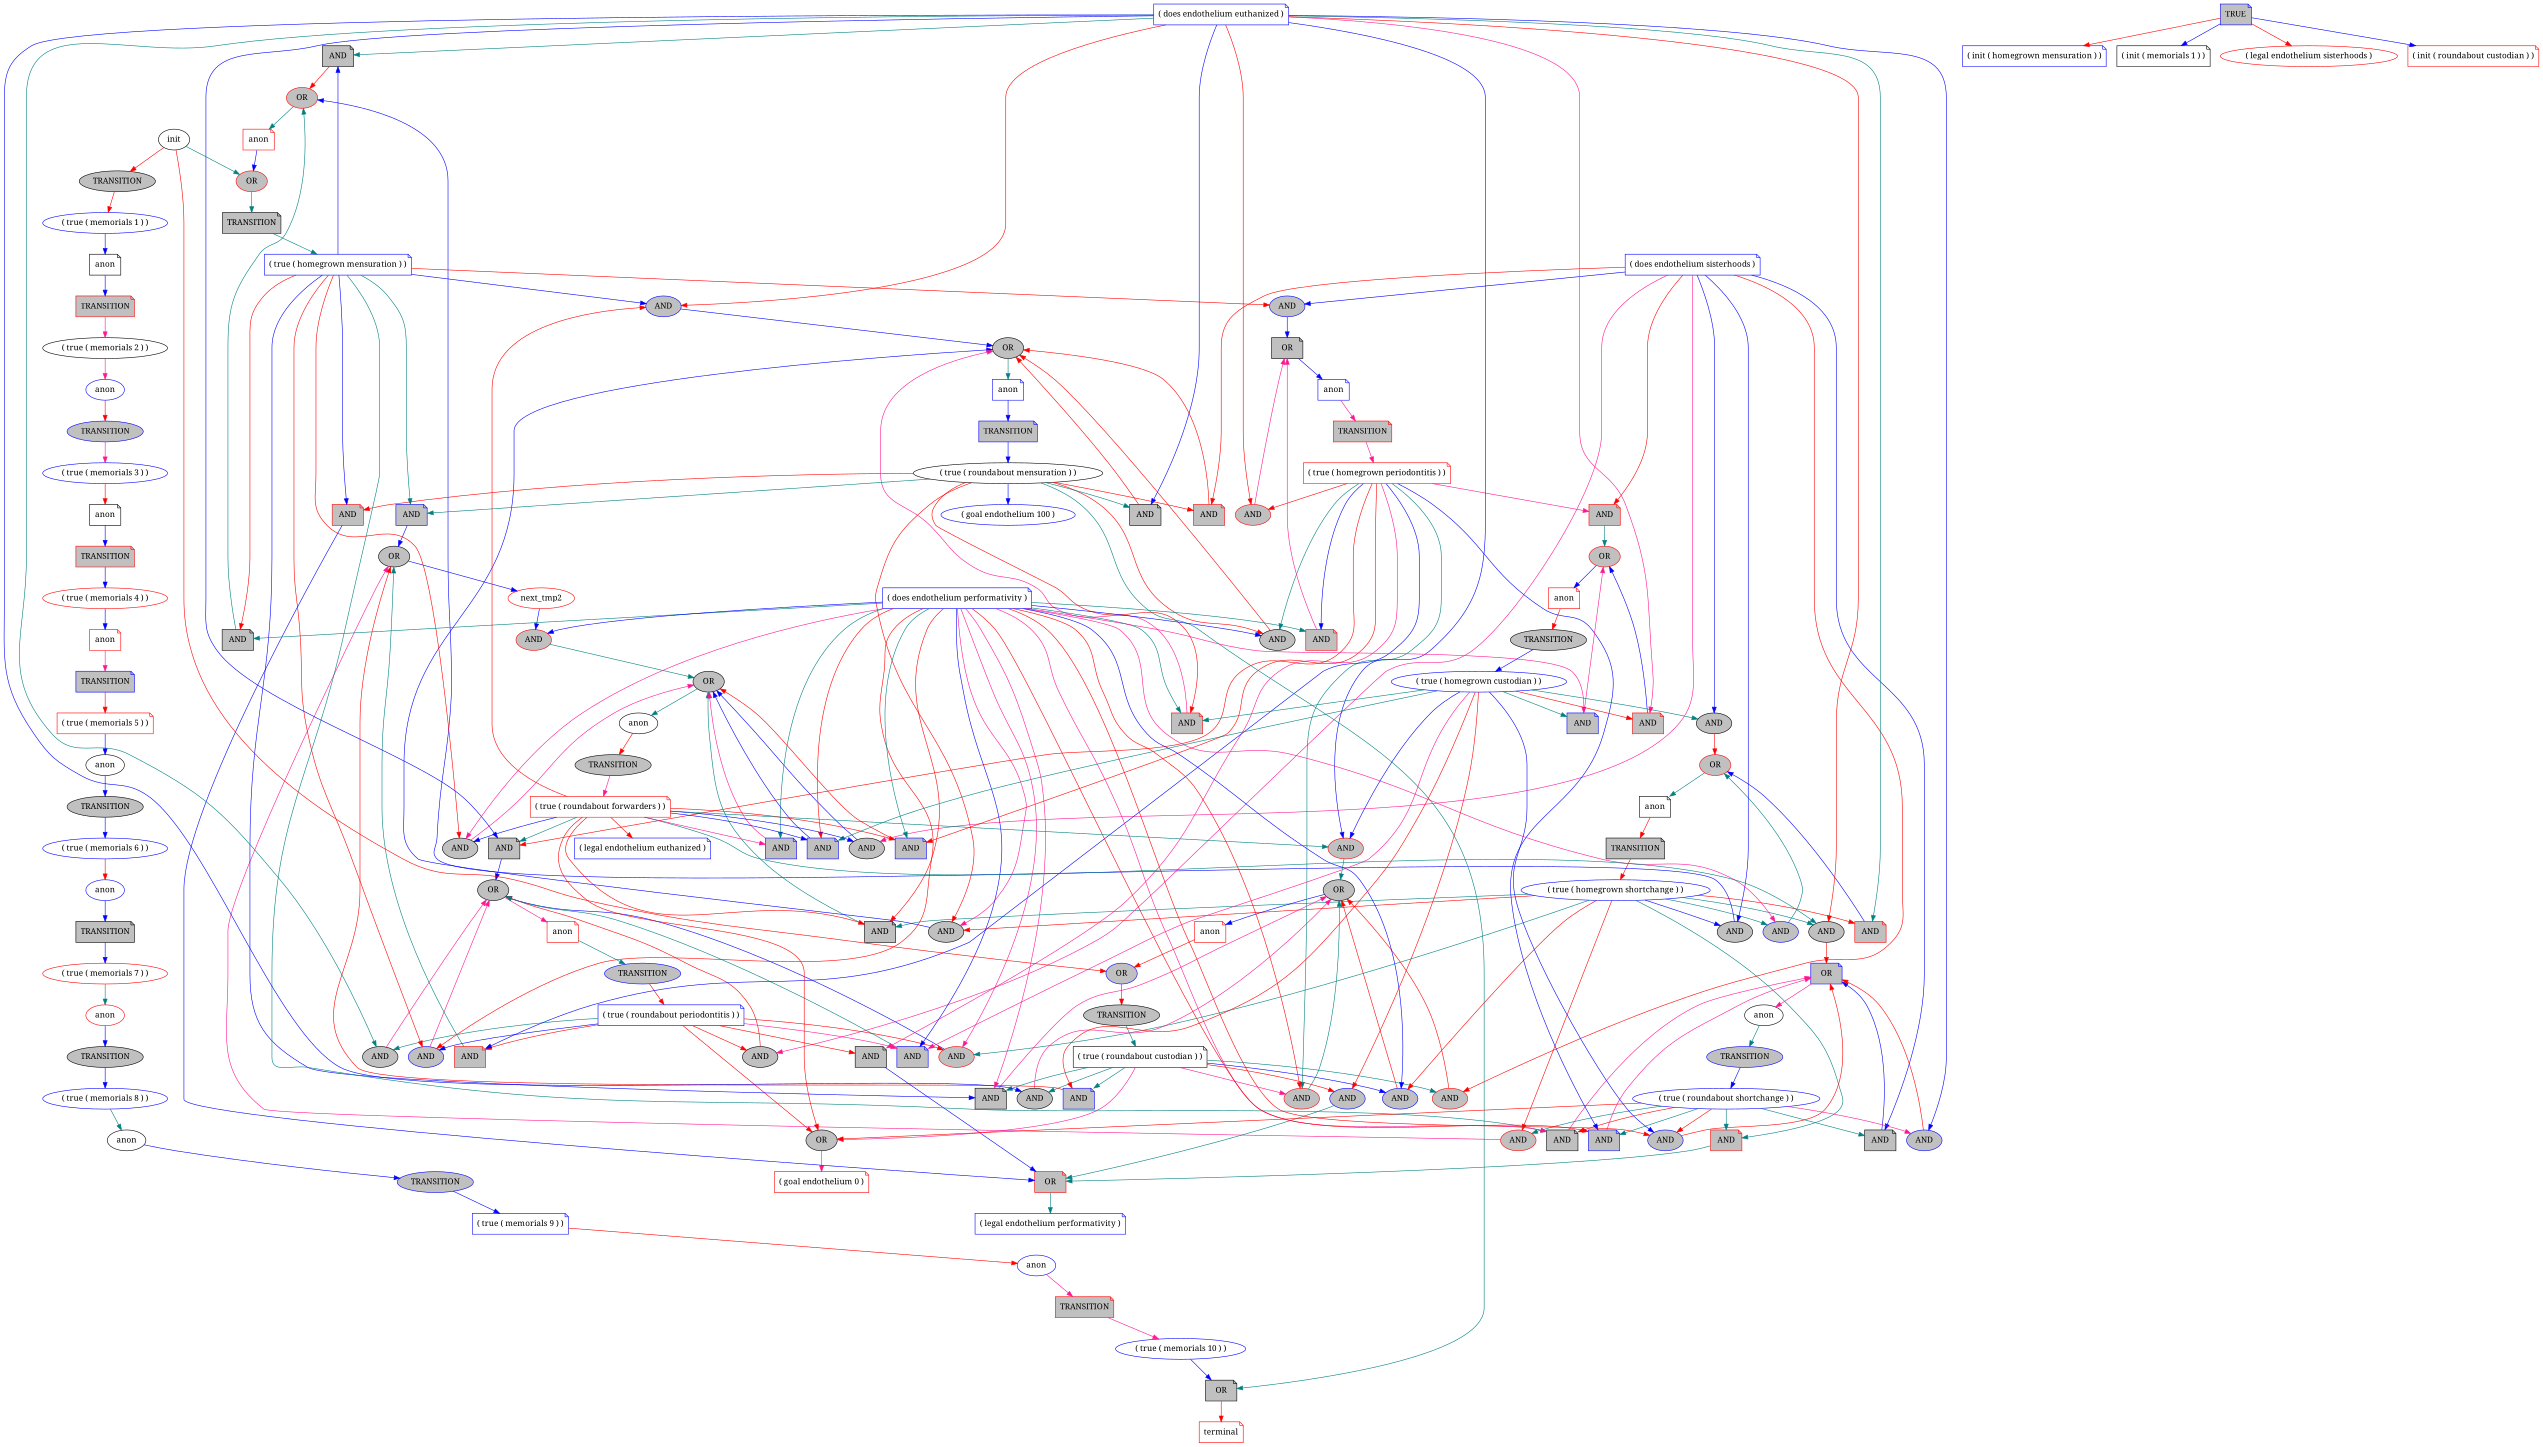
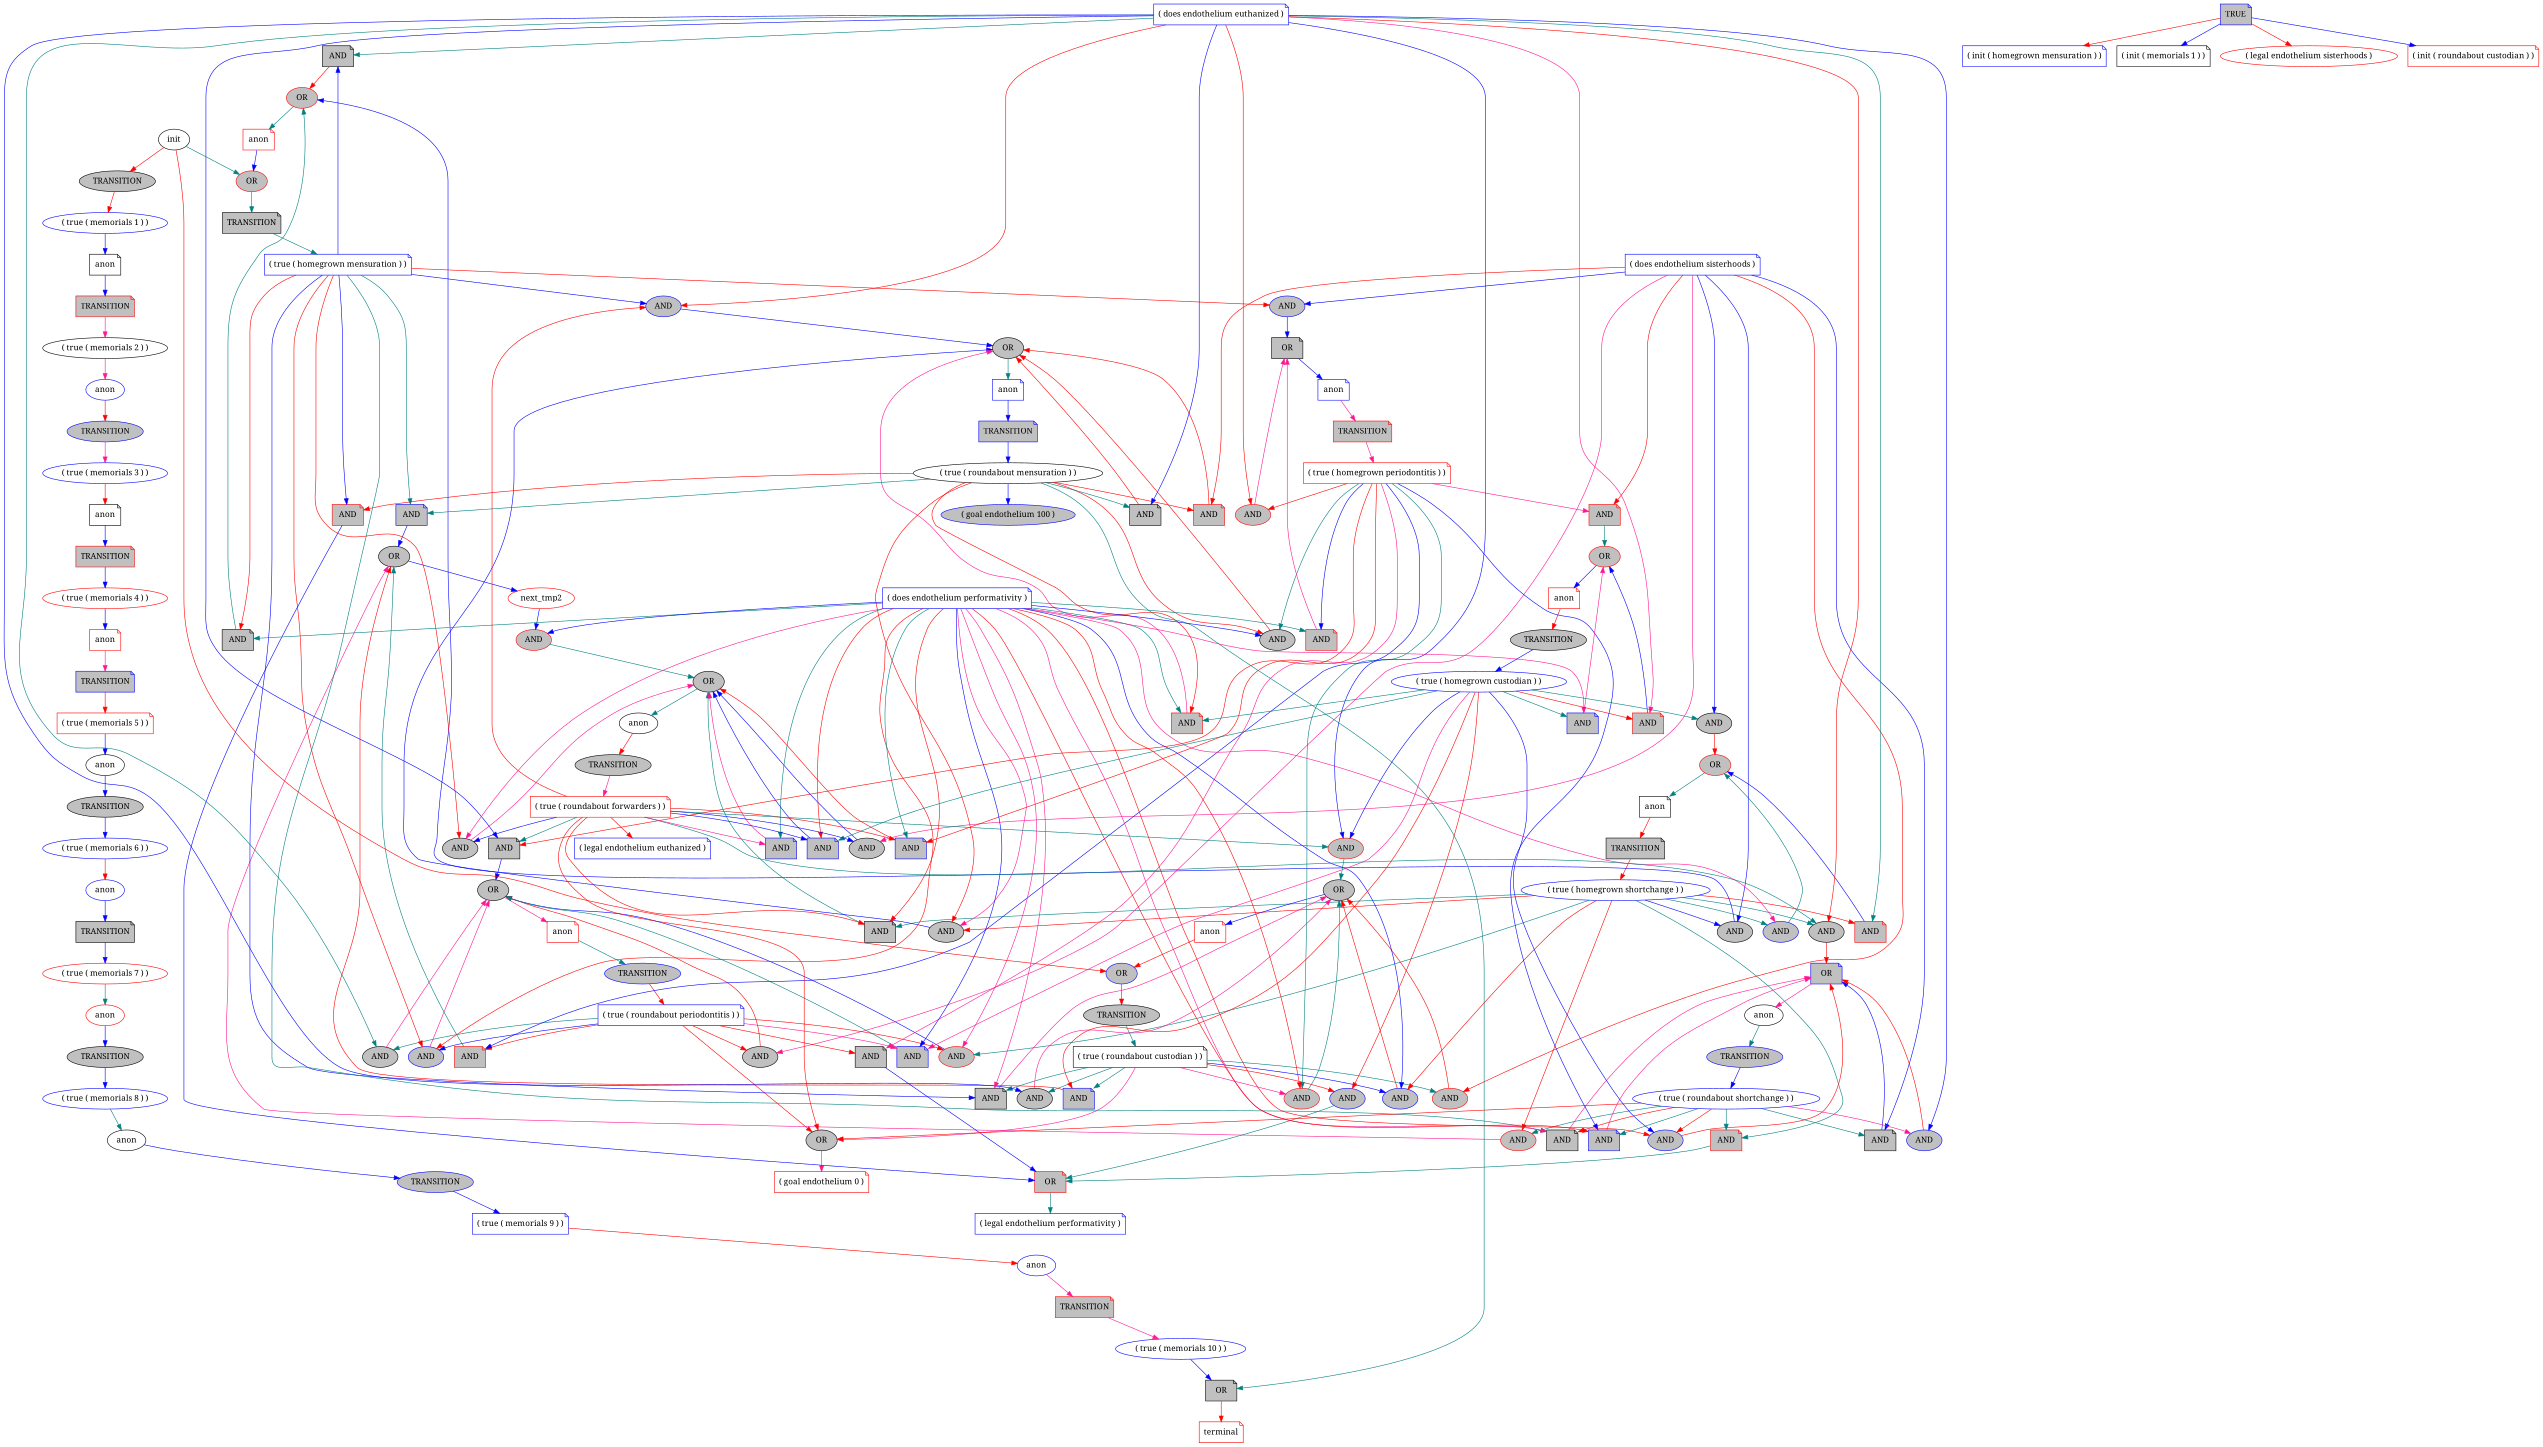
(1008, 515) -> (1008, 515)
